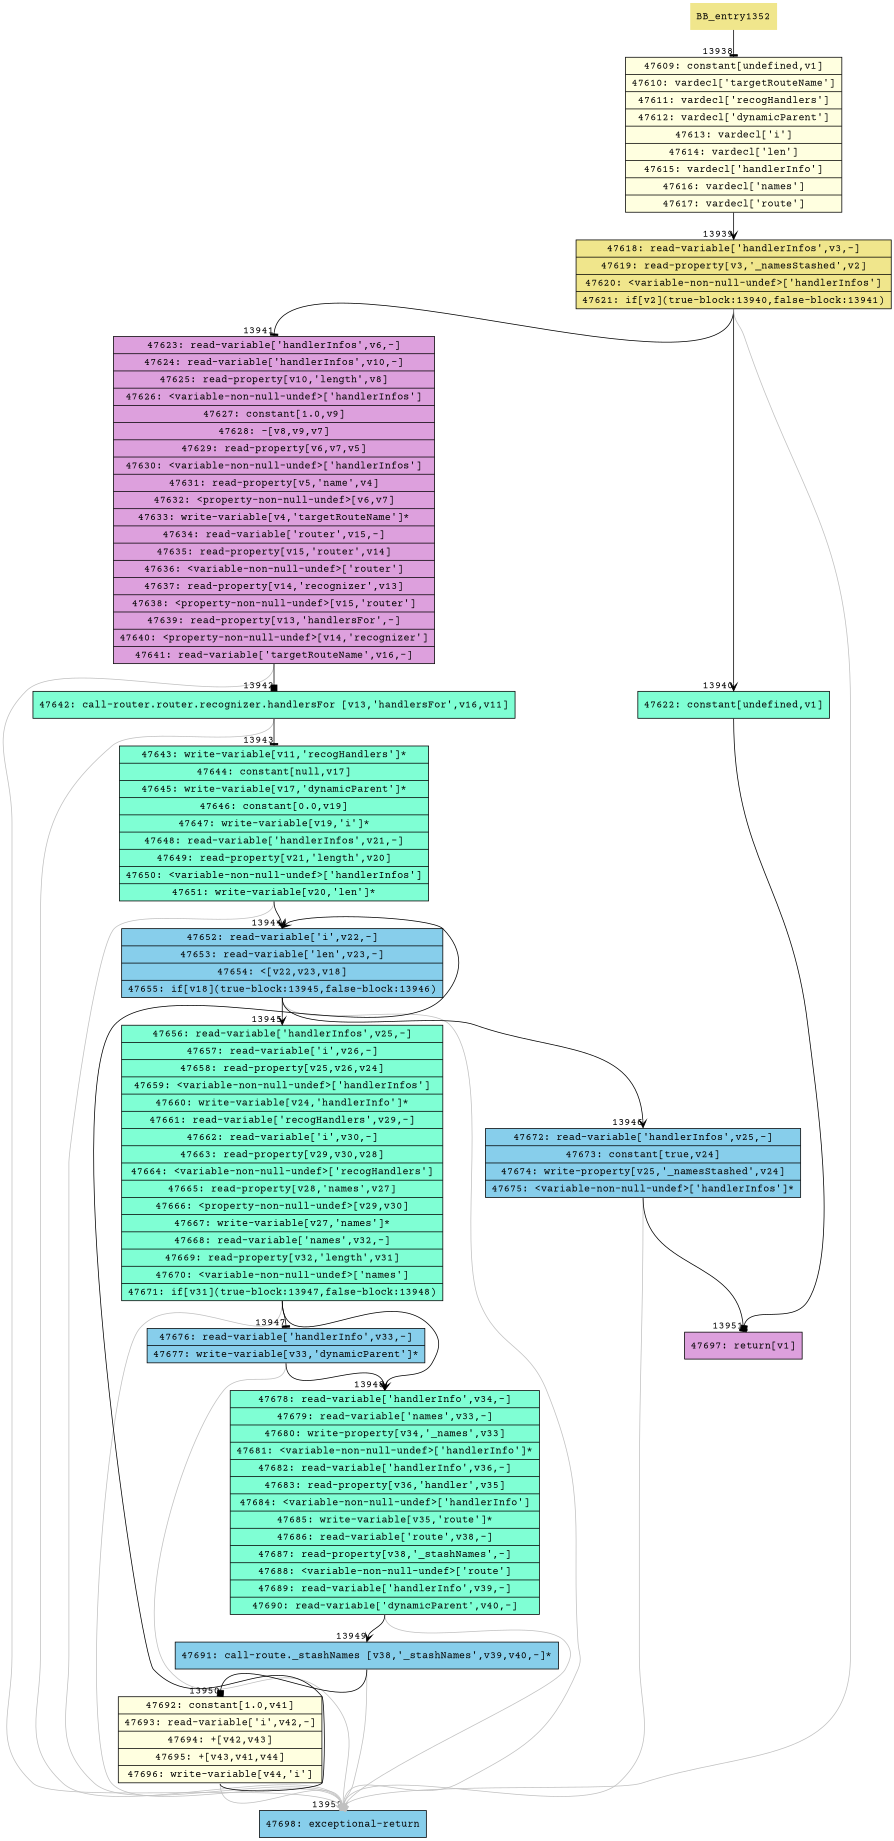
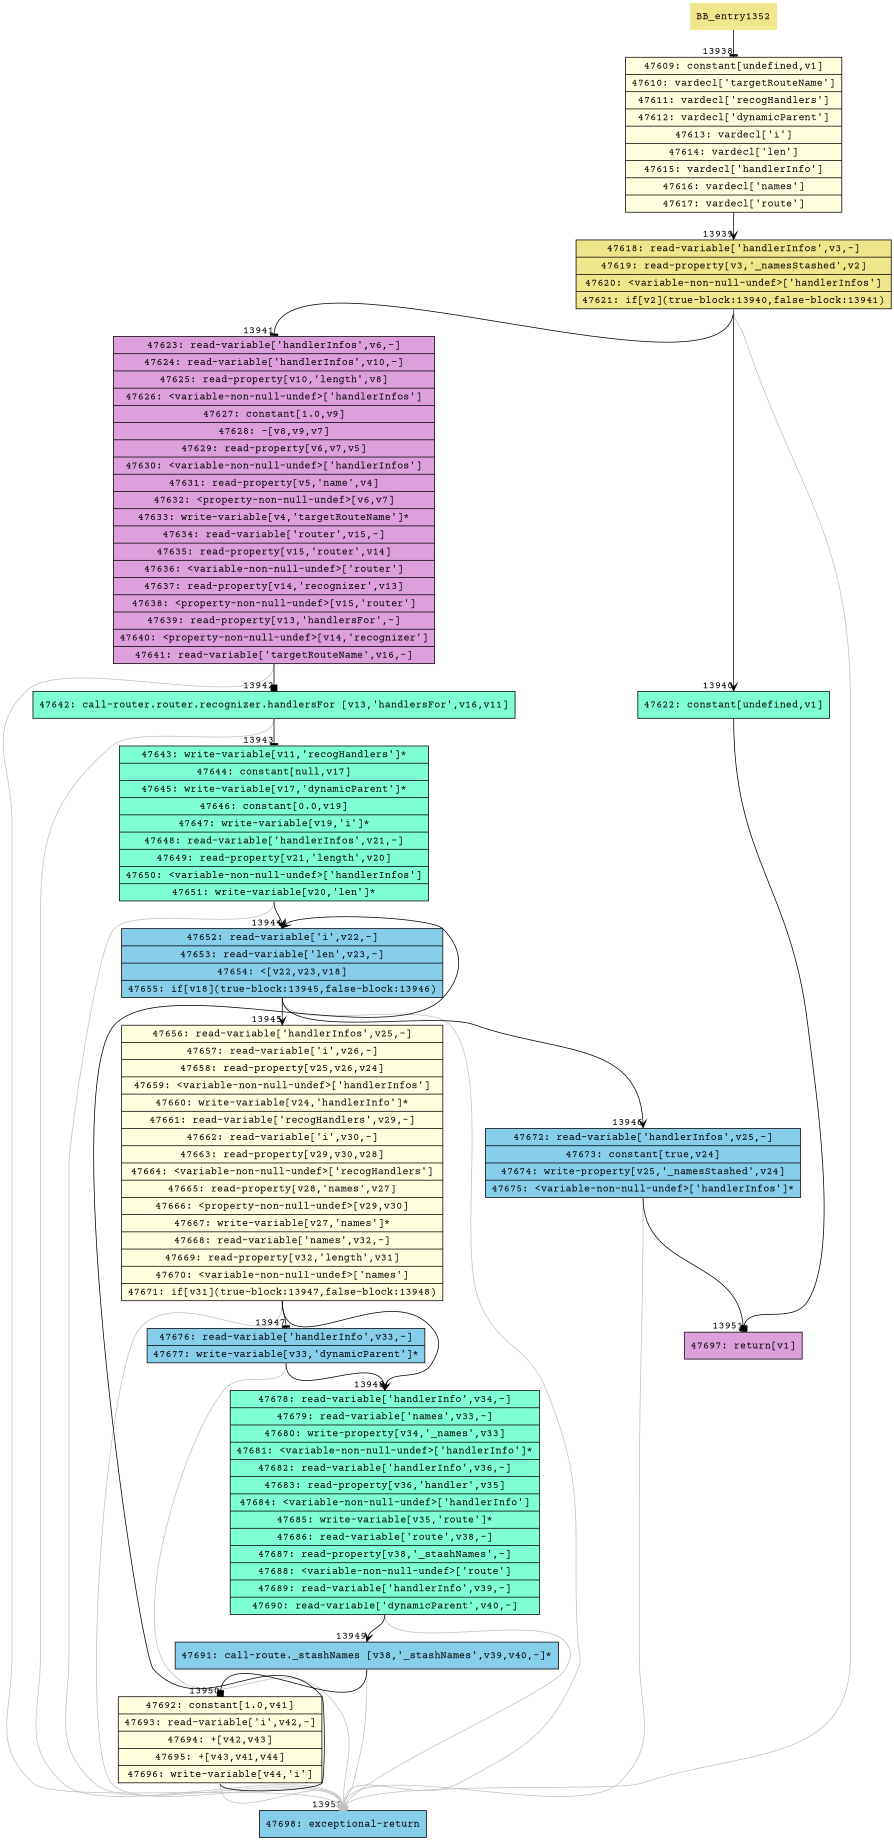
(282, 1163) -> (282, 1163)
